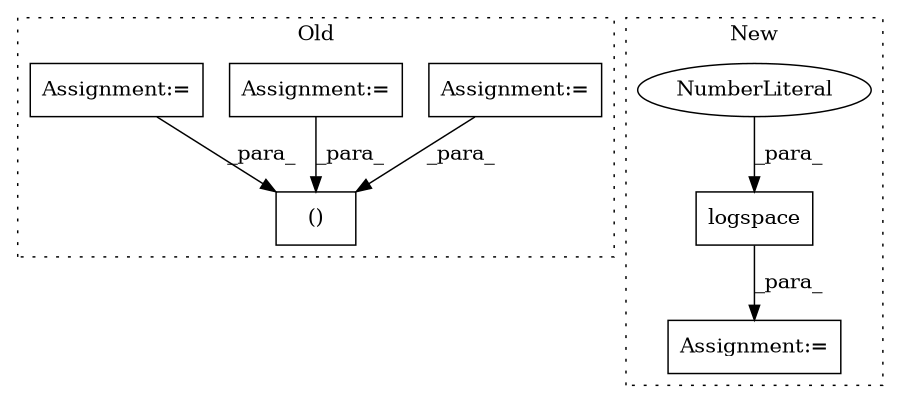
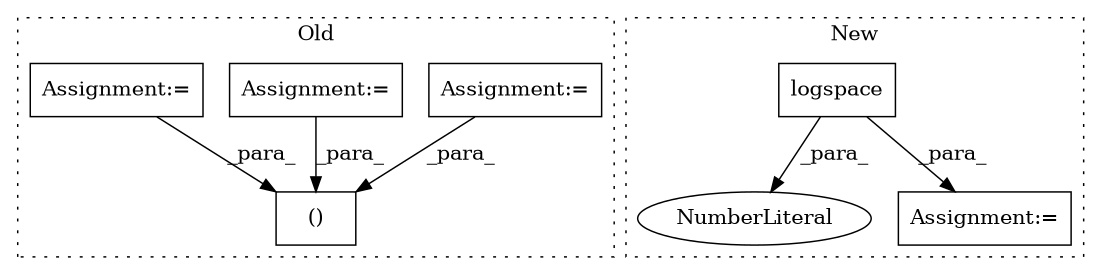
(754, 147) -> (800, 148)
